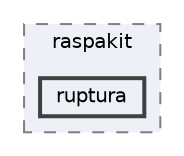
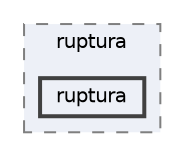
(92, 43) -> (92, 43)
